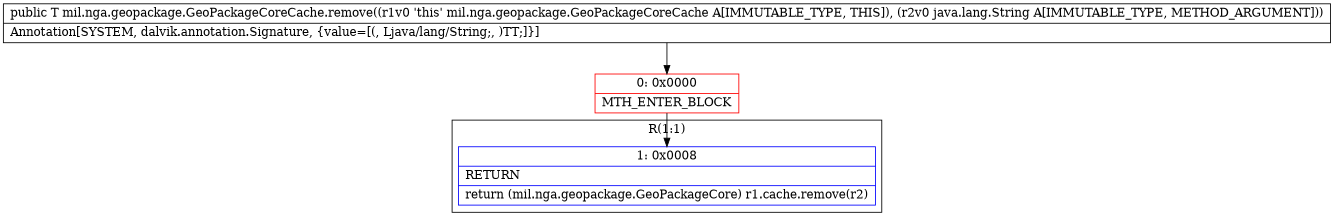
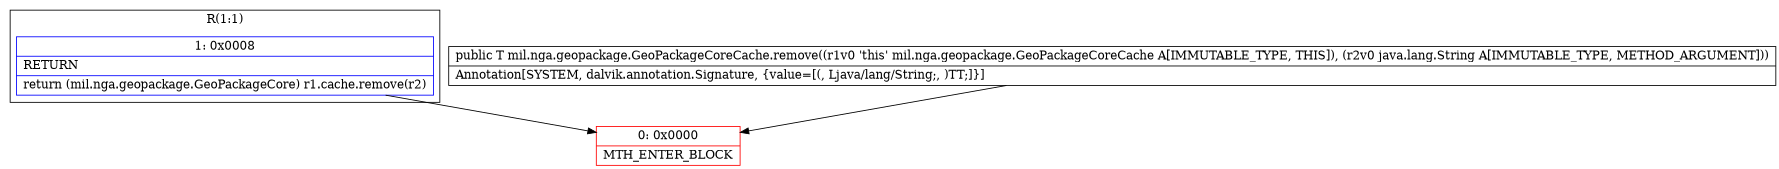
(667, 126) -> (487, 113)
